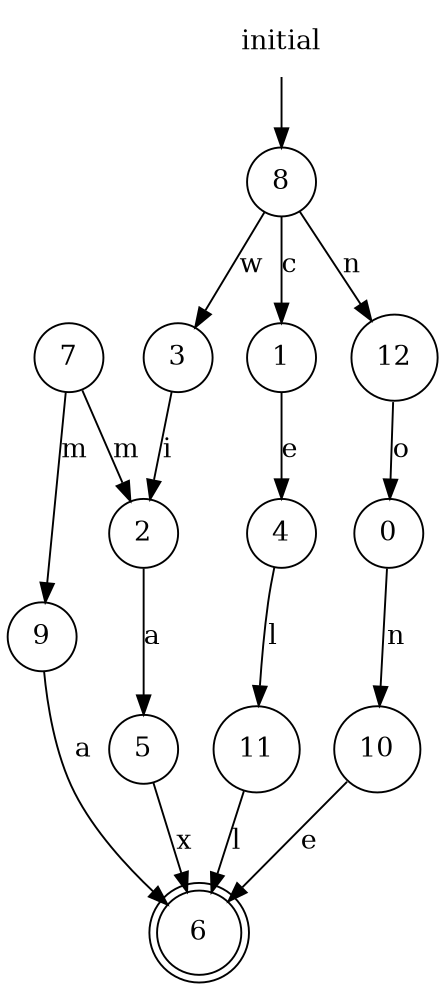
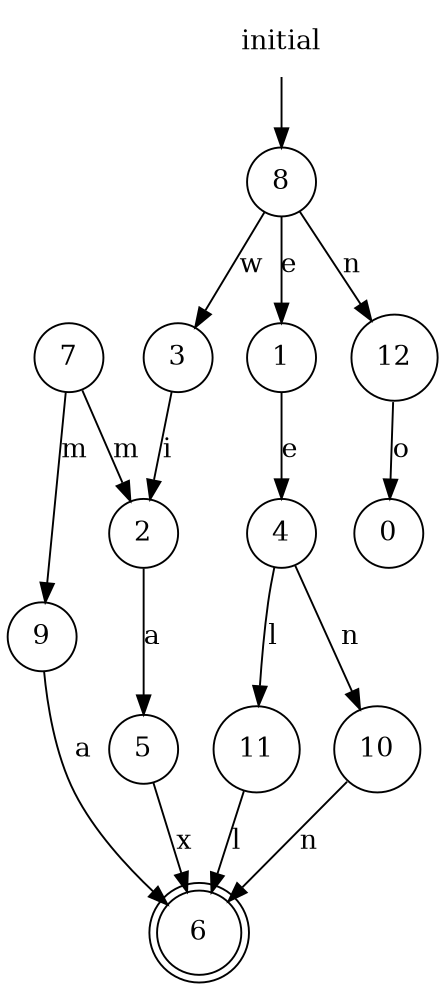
(289, 265) -> (289, 265)
(384, 627) -> (324, 629)
(309, 842) -> (309, 842)
